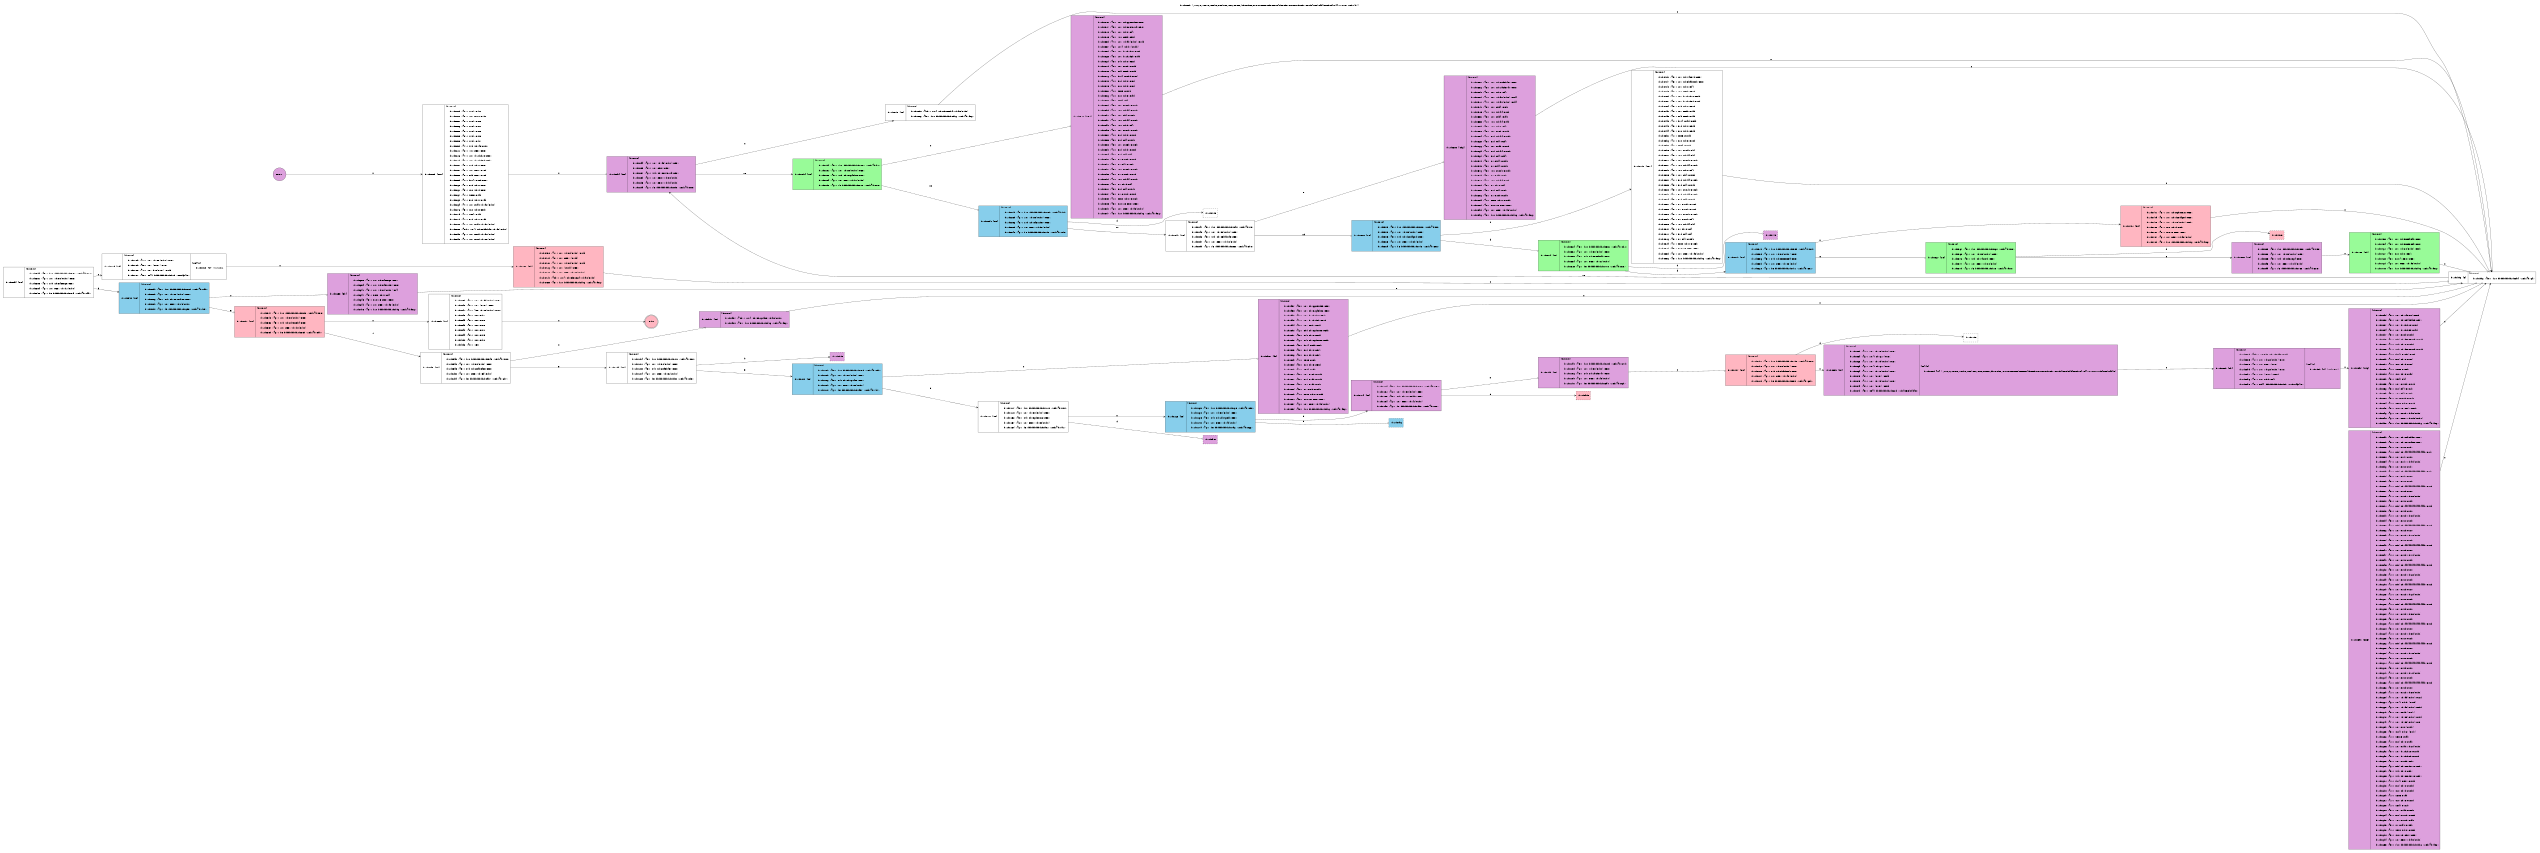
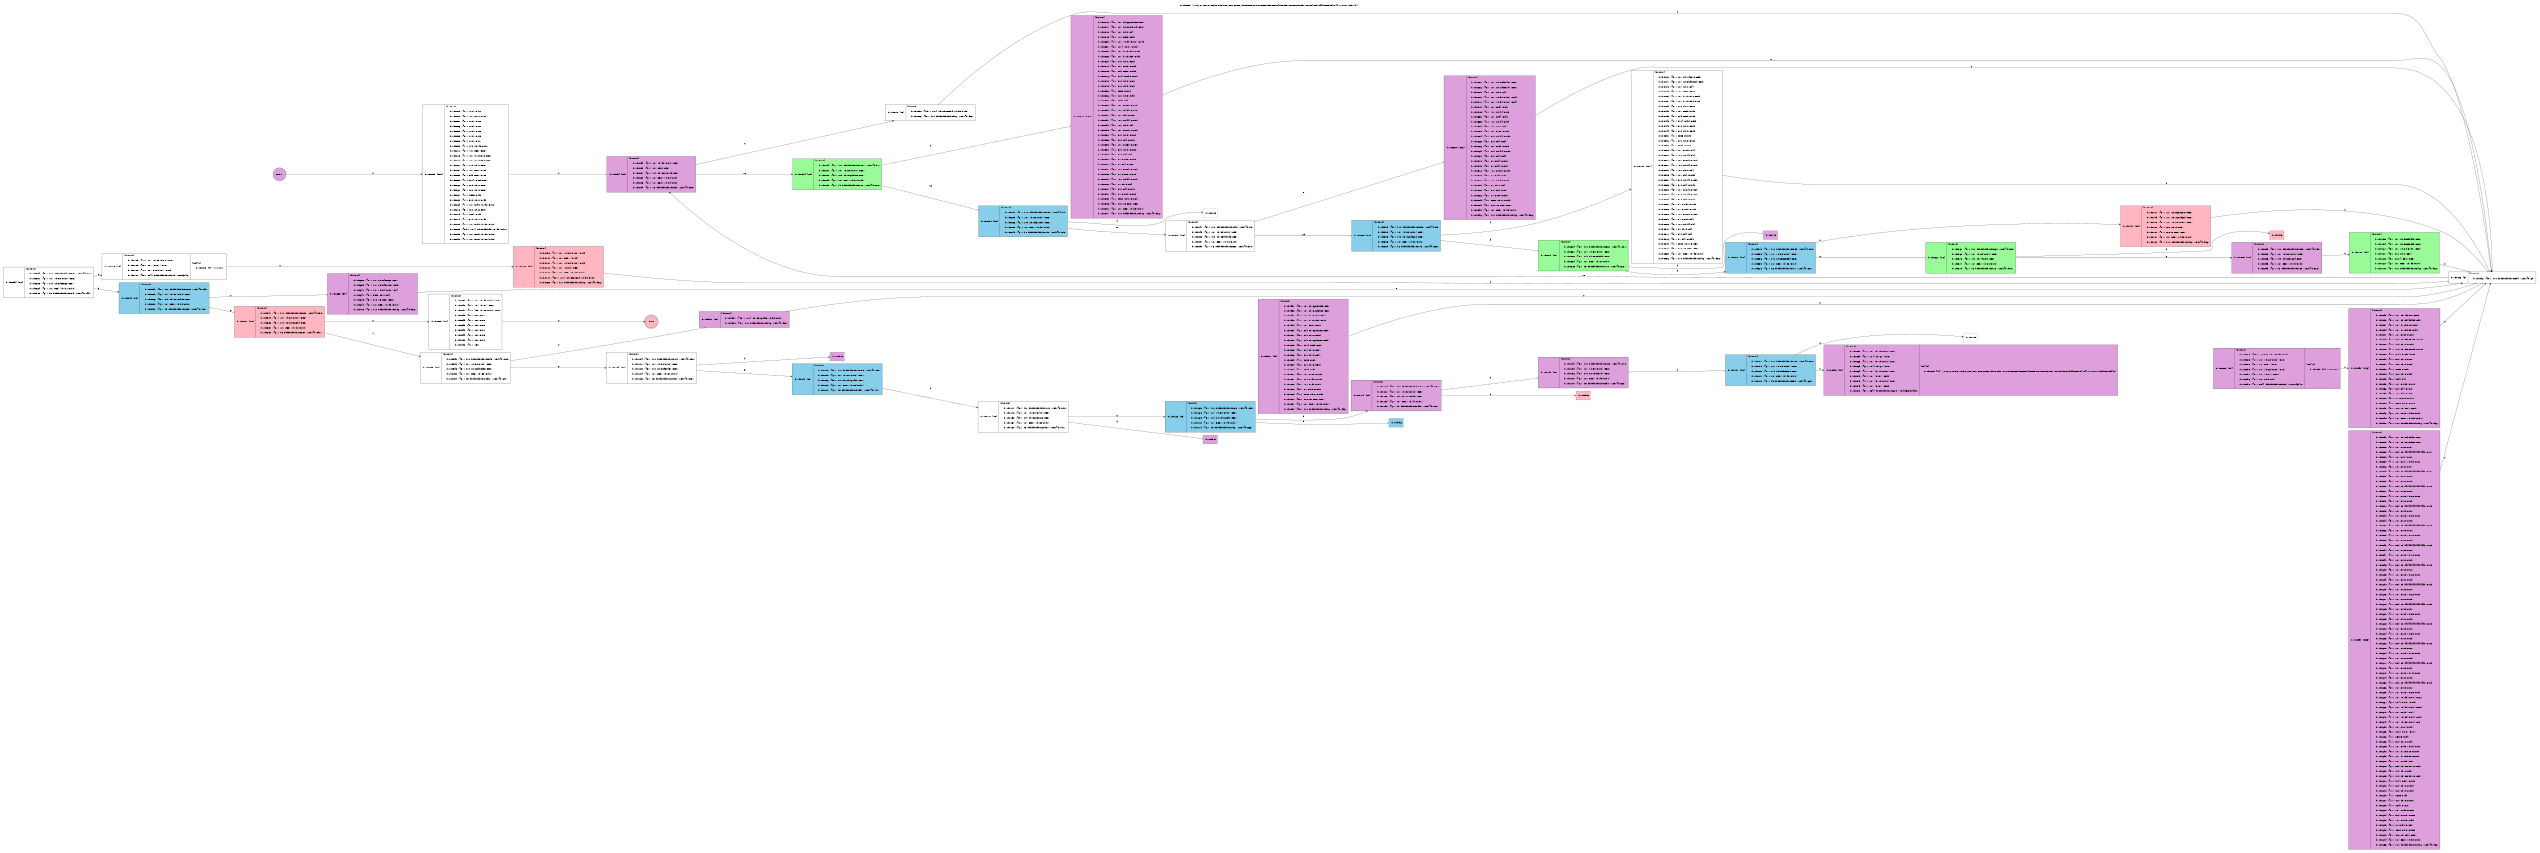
(1070, 368) -> none
(2165, 369) -> none
(1770, 370) -> (1770, 370)
